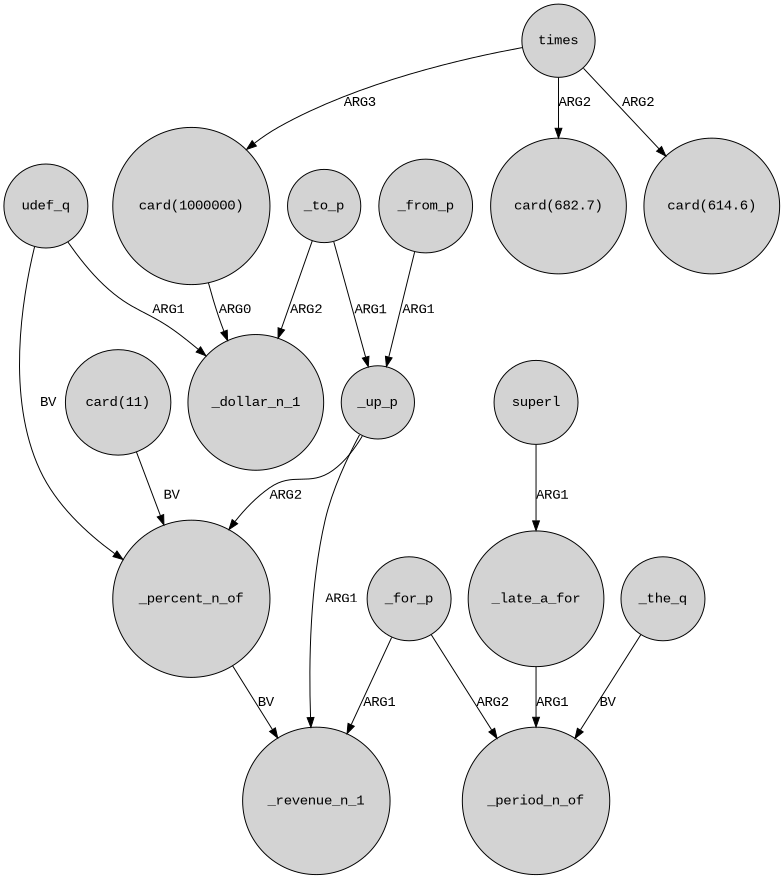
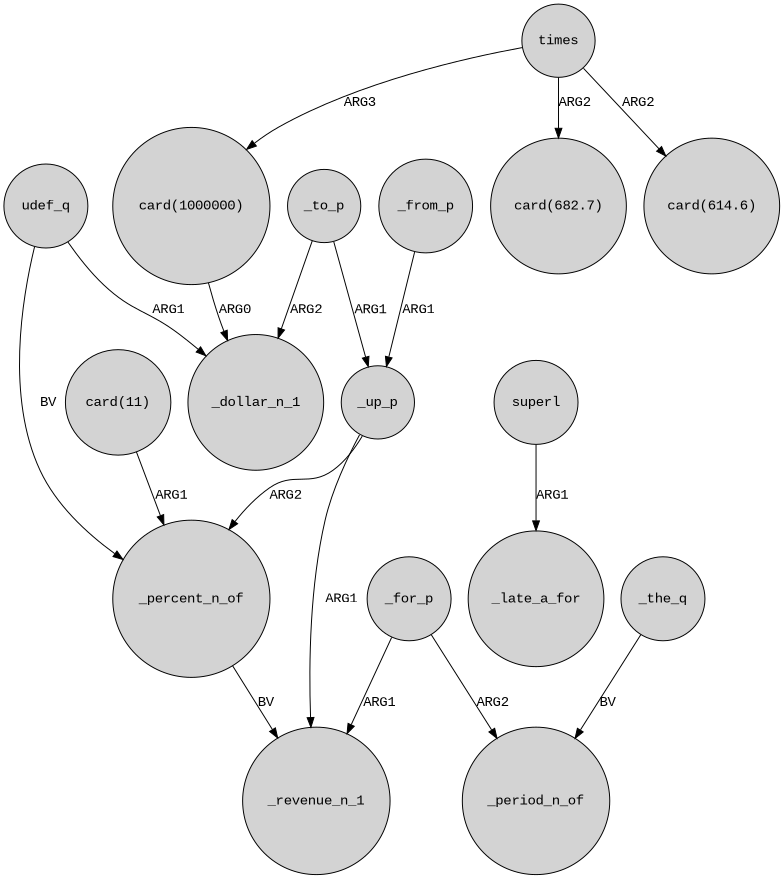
(172, 495) -> (172, 495)
(536, 692) -> none
